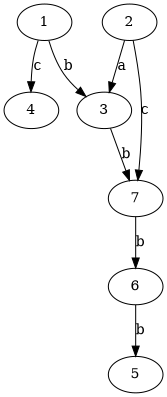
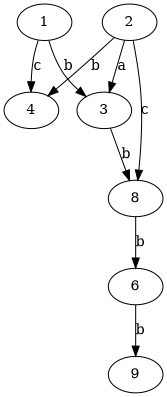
none -> (85, 64)
(136, 198) -> (136, 198)
(136, 375) -> (136, 375)
